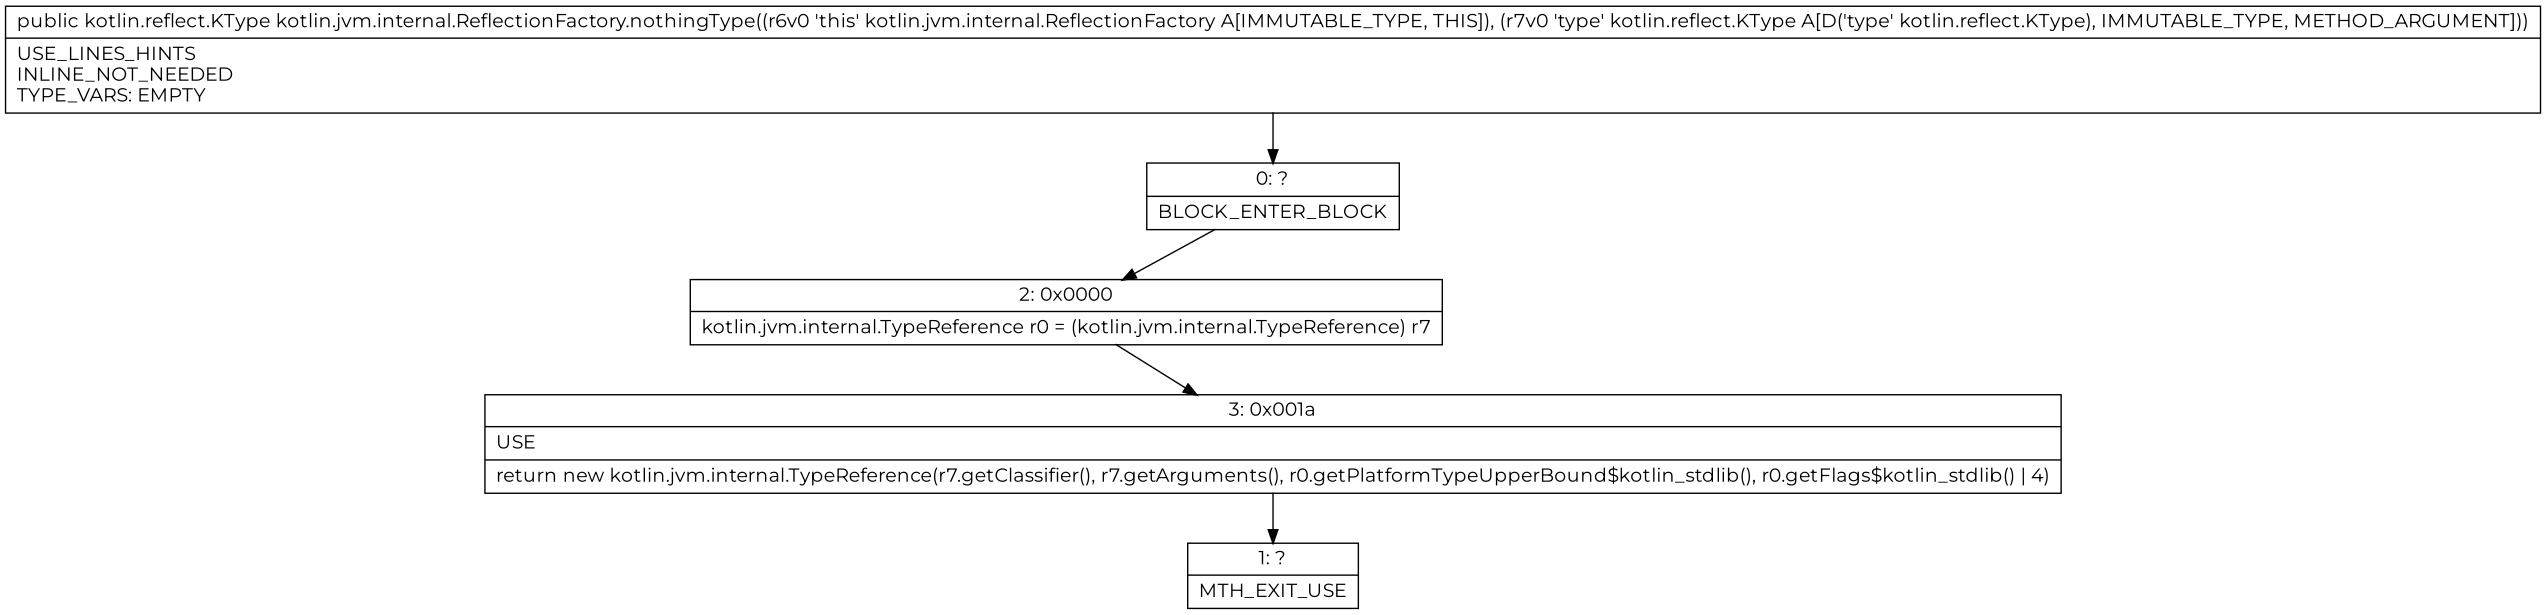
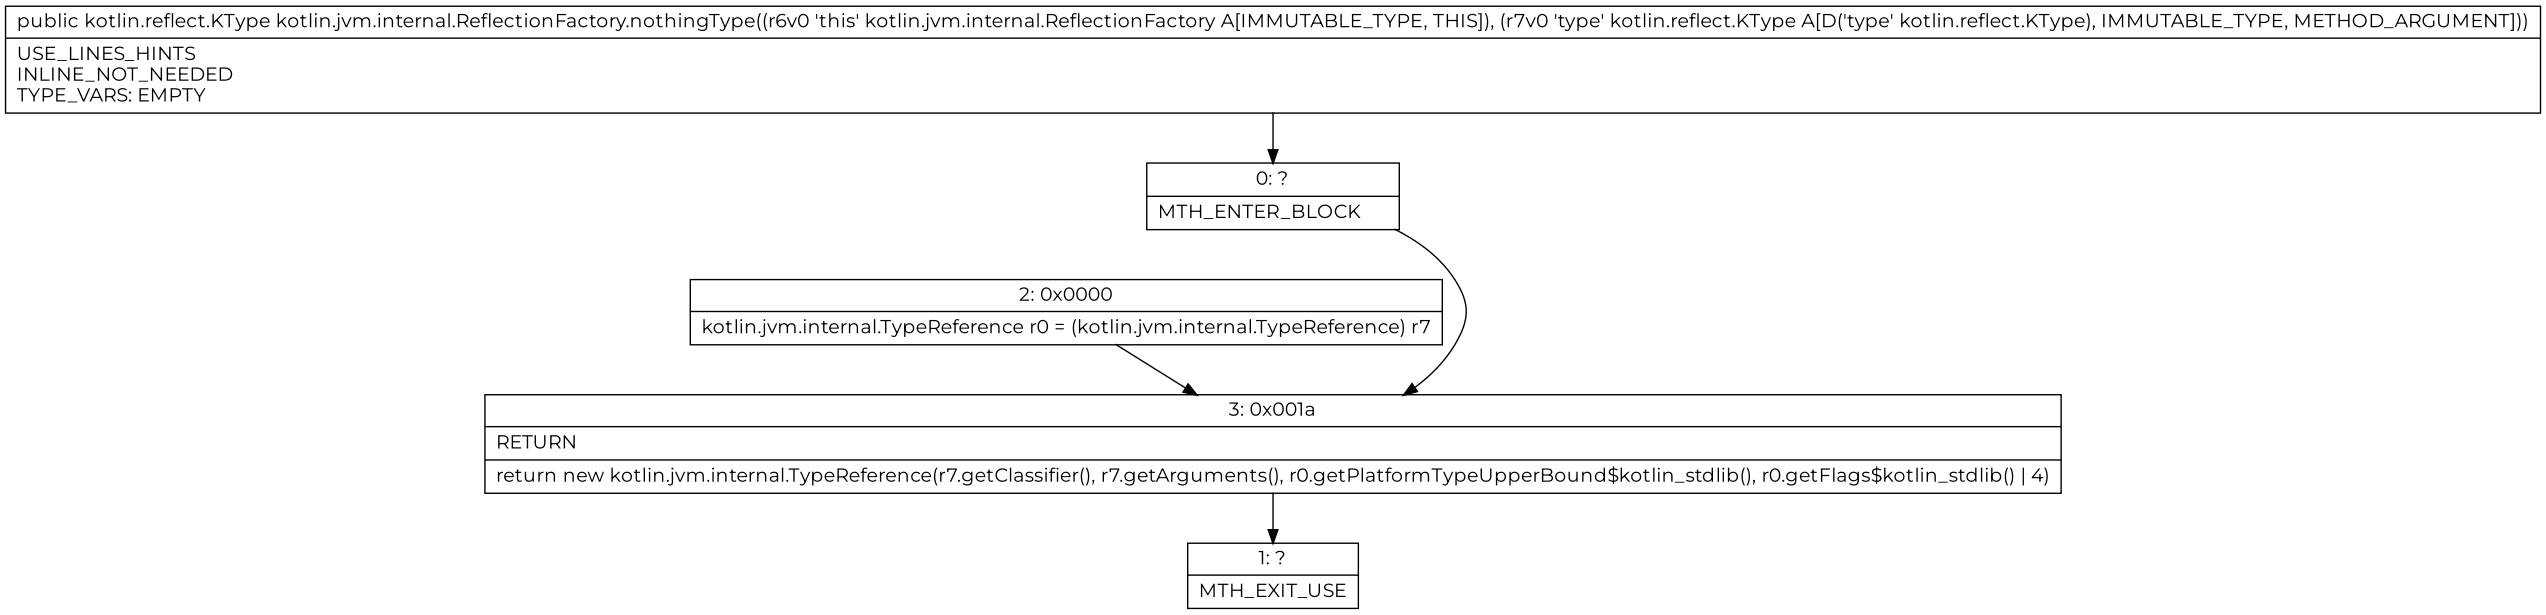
(1273, 212) -> (1260, 212)
(1175, 251) -> (1465, 302)
(516, 443) -> (537, 443)
